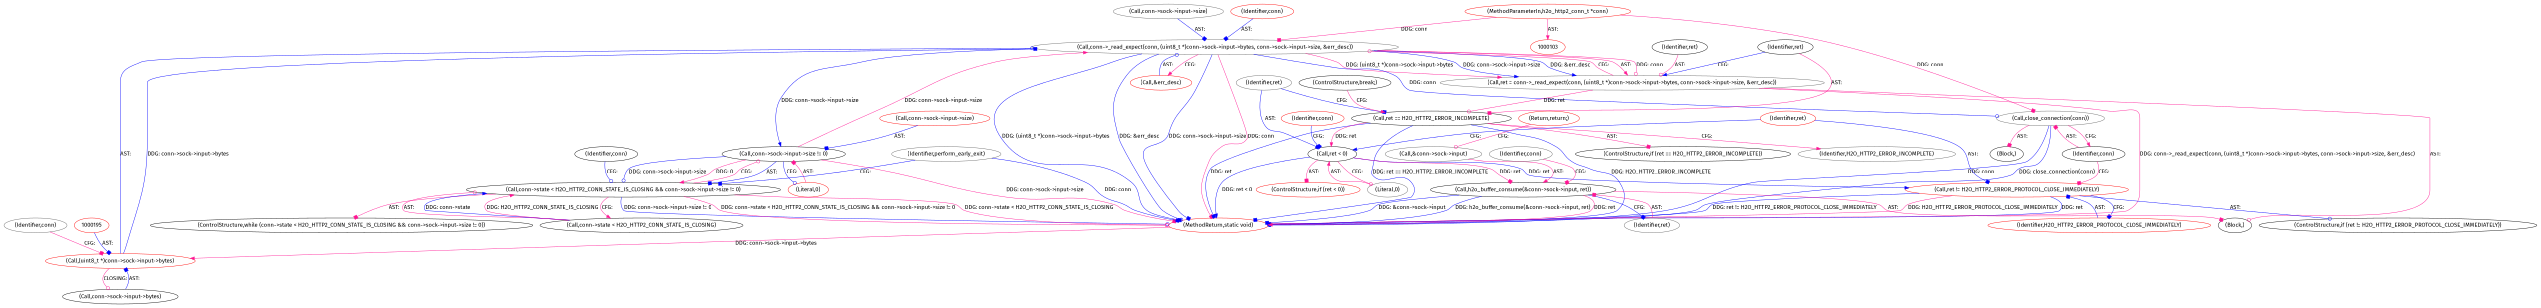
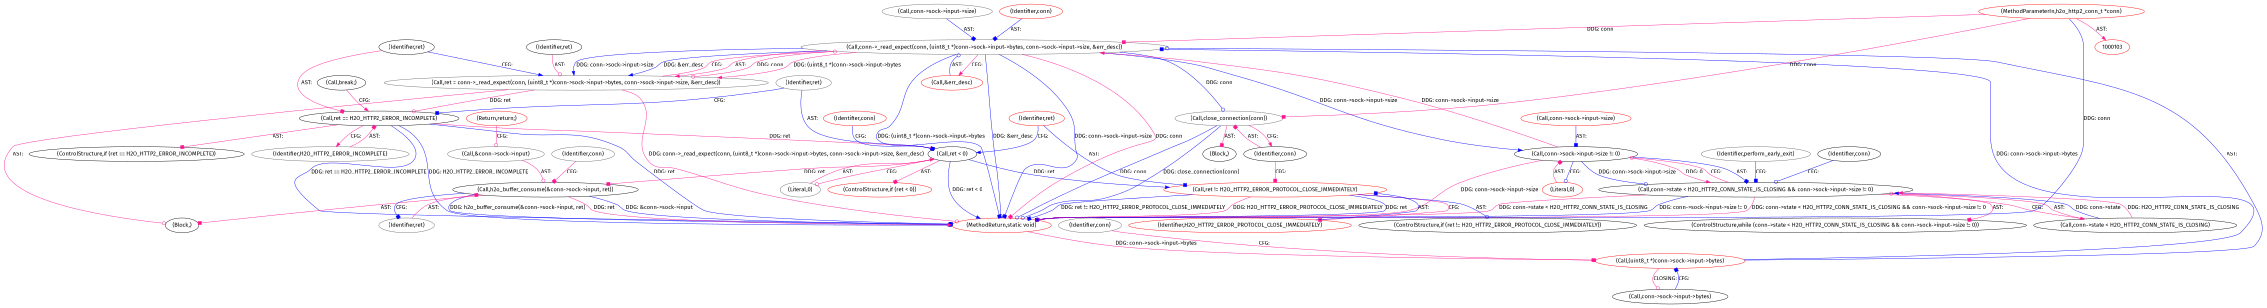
(1345, 83) -> (341, 83)
none -> (363, 140)
(1518, 162) -> (535, 167)
(1086, 183) -> (1674, 218)
(996, 196) -> (1423, 205)
(2108, 201) -> (1444, 211)
(92, 225) -> none
(135, 279) -> (1685, 279)
